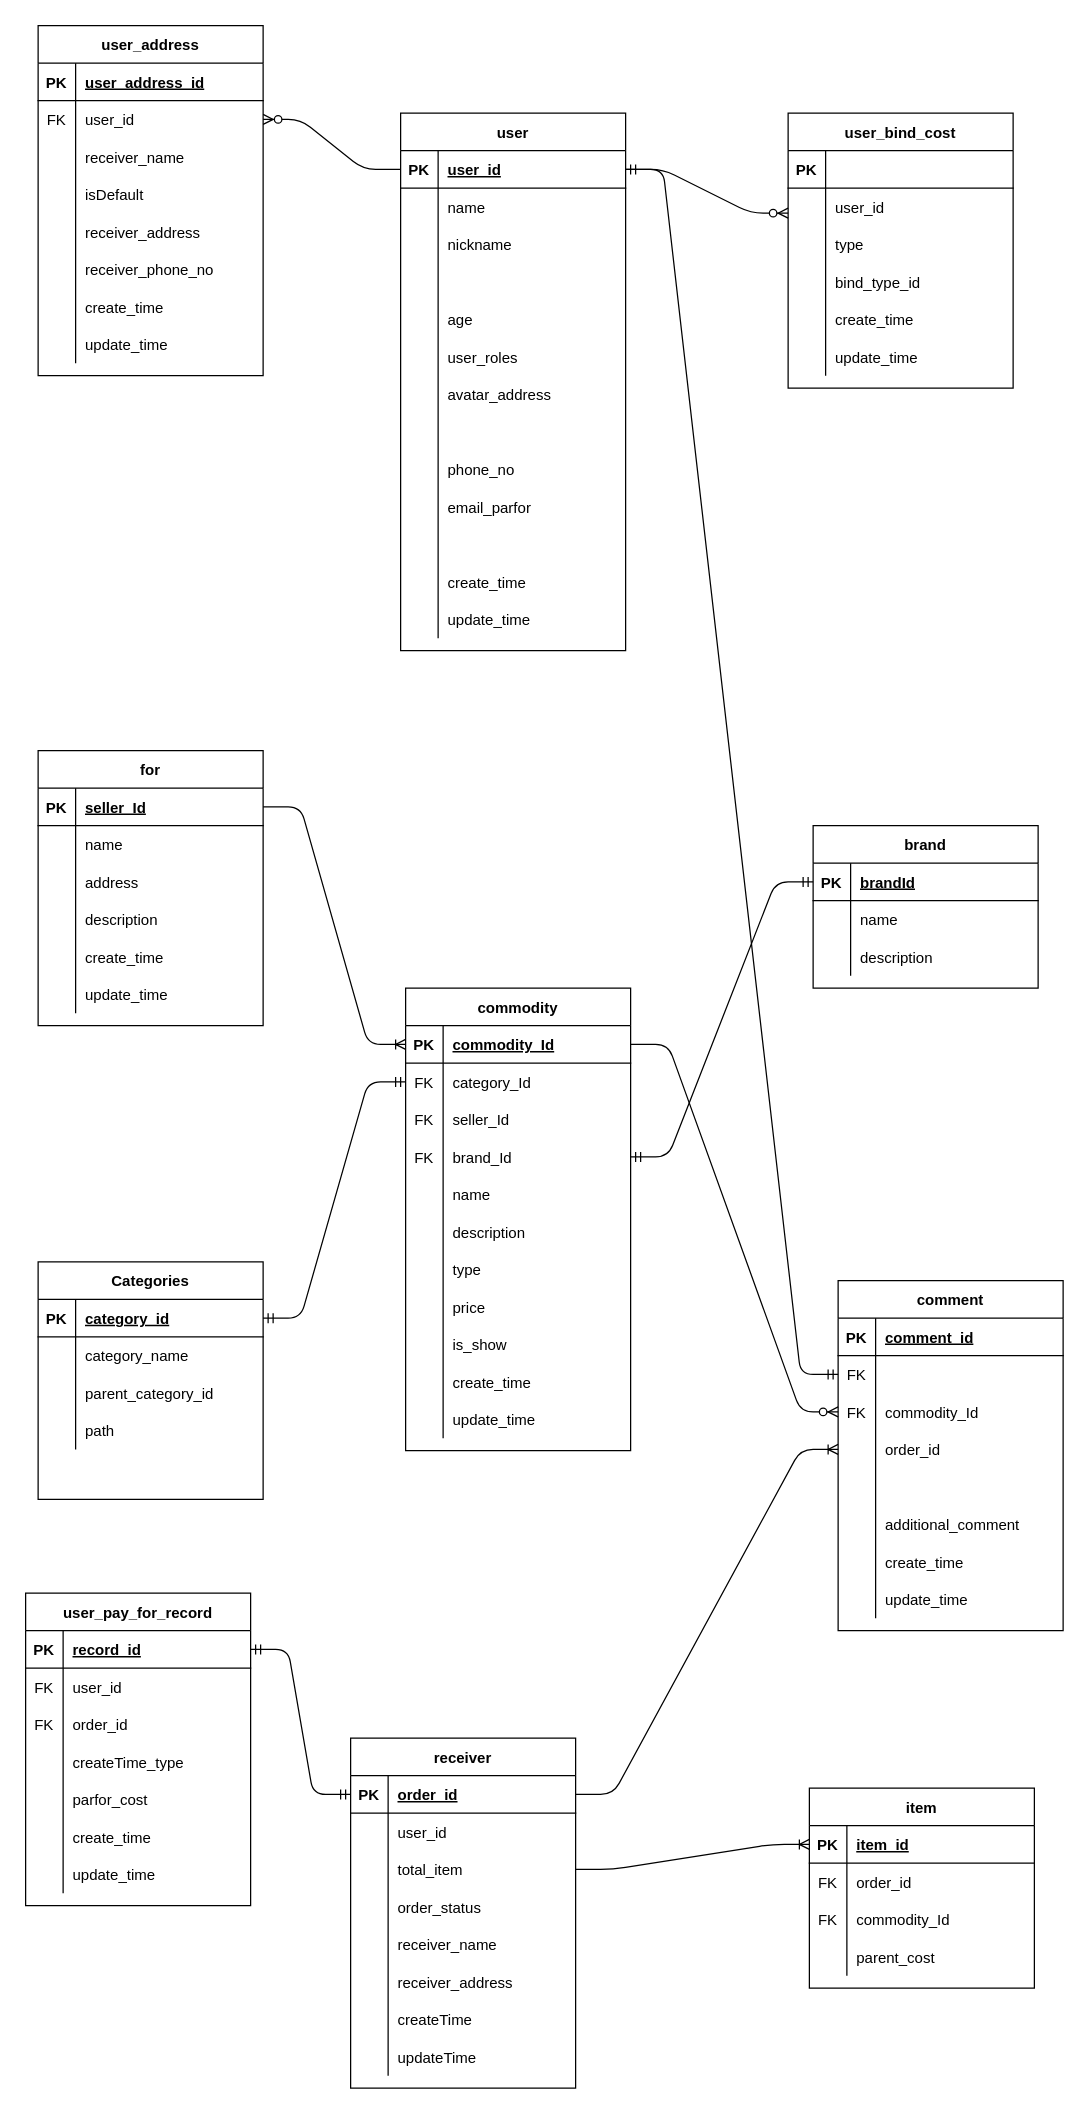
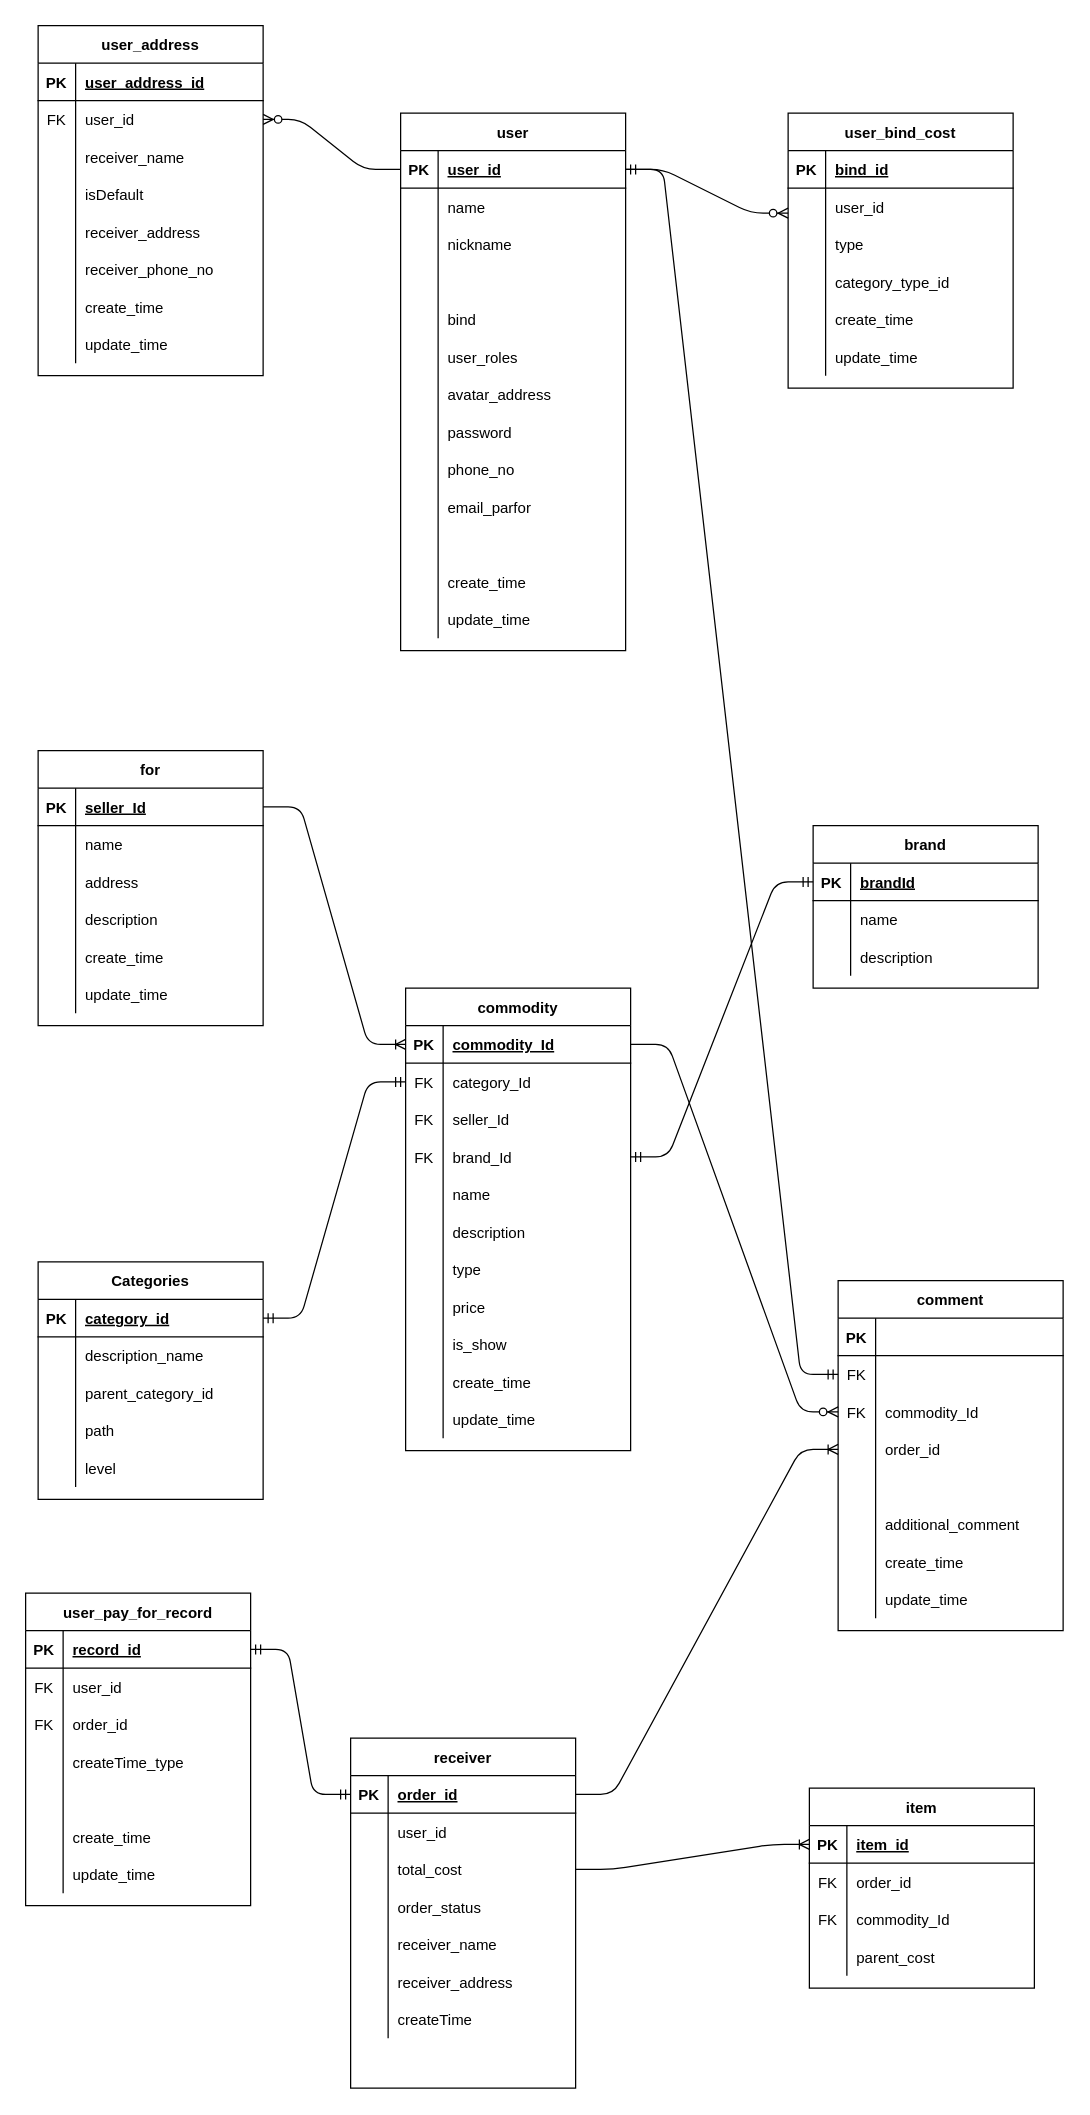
none -> (919, 169)
(882, 283) -> (900, 283)
(460, 320) -> (462, 320)
none -> (532, 432)
(969, 1337) -> none
(140, 1356) -> (148, 1356)
none -> (169, 1468)
(157, 1799) -> none
(436, 1870) -> (438, 1870)
(482, 2057) -> none
